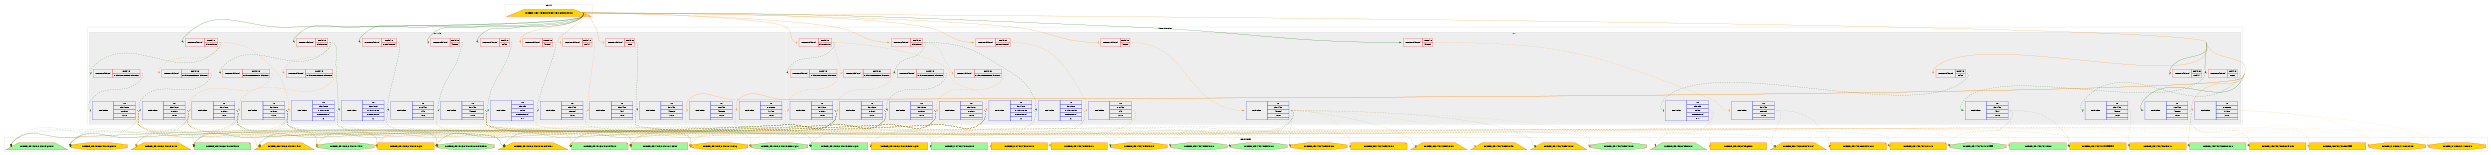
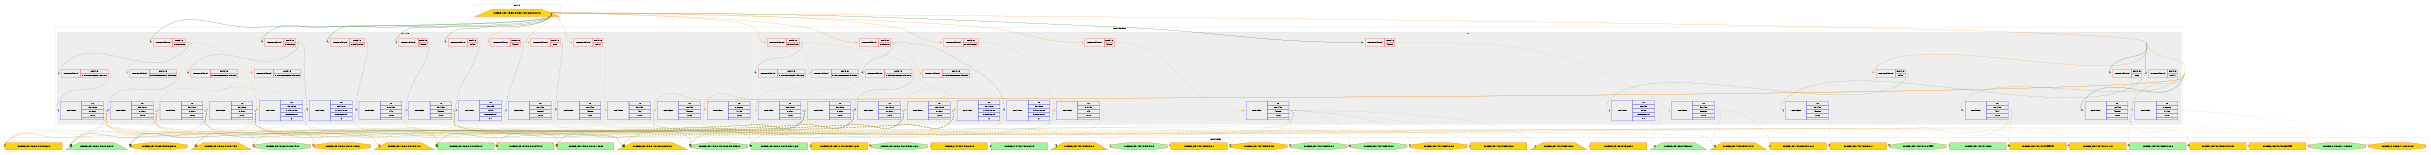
(99, 146) -> (159, 146)
(899, 146) -> (840, 146)
(1499, 146) -> none
(2458, 146) -> (2338, 146)
